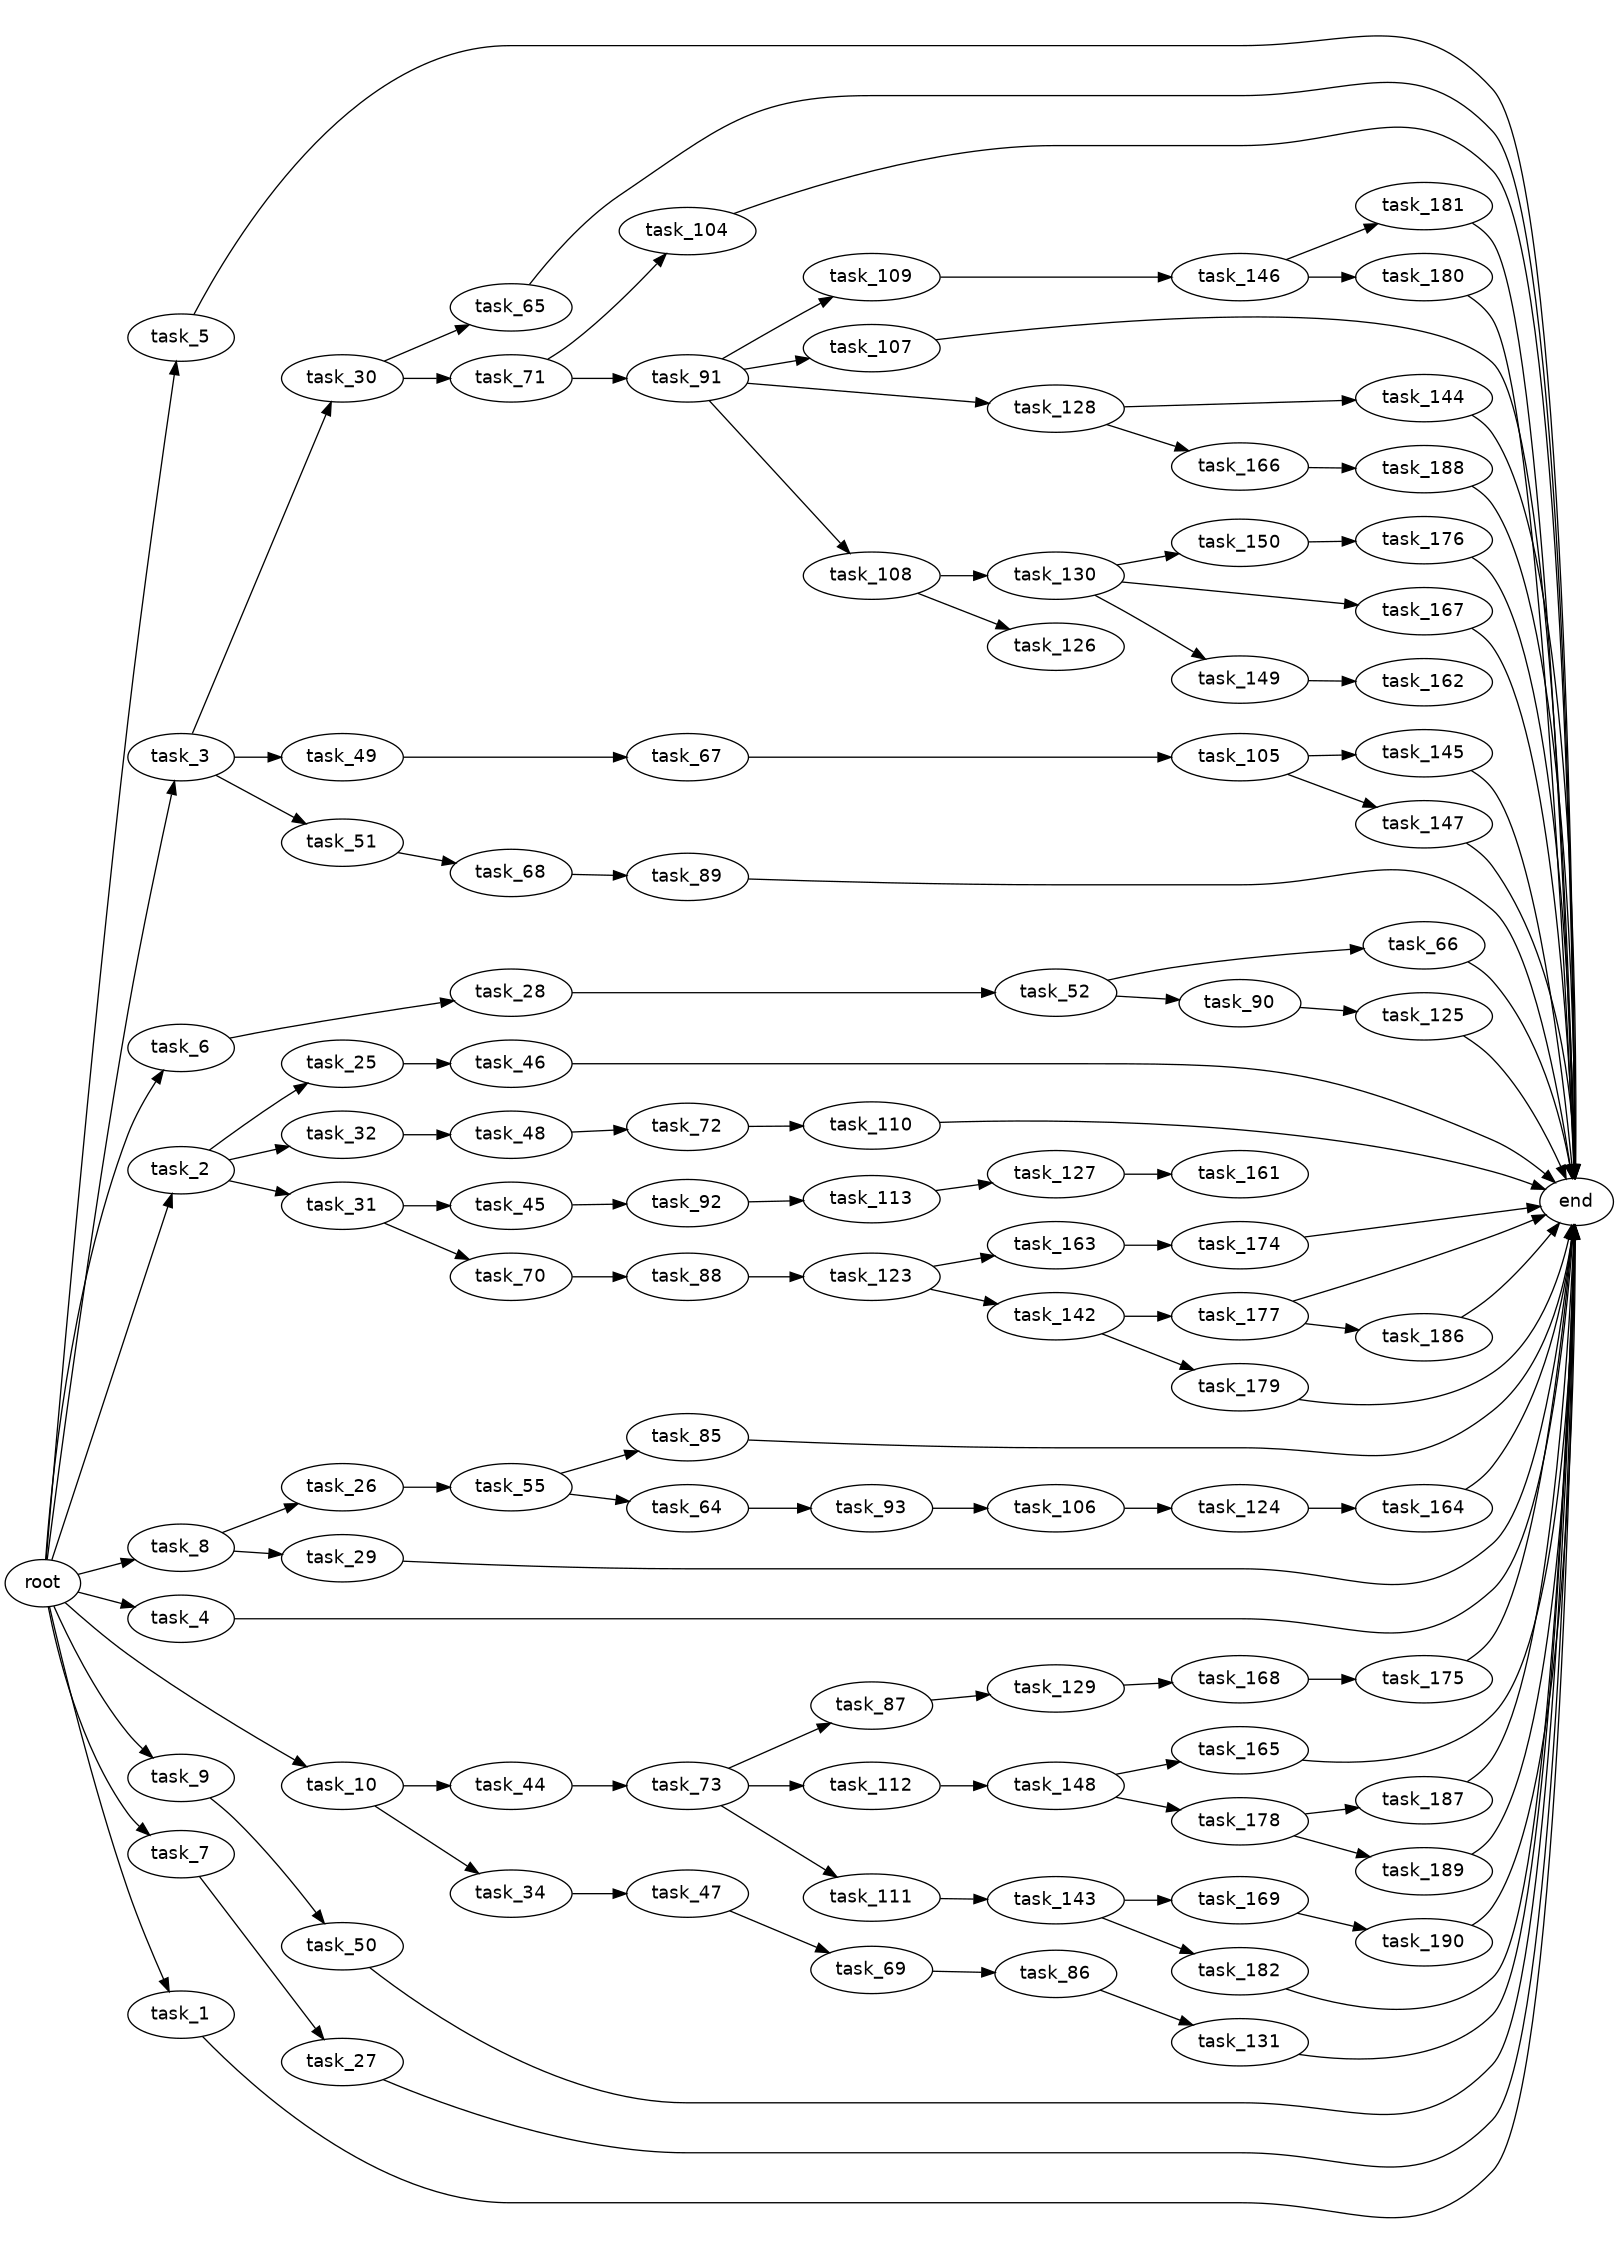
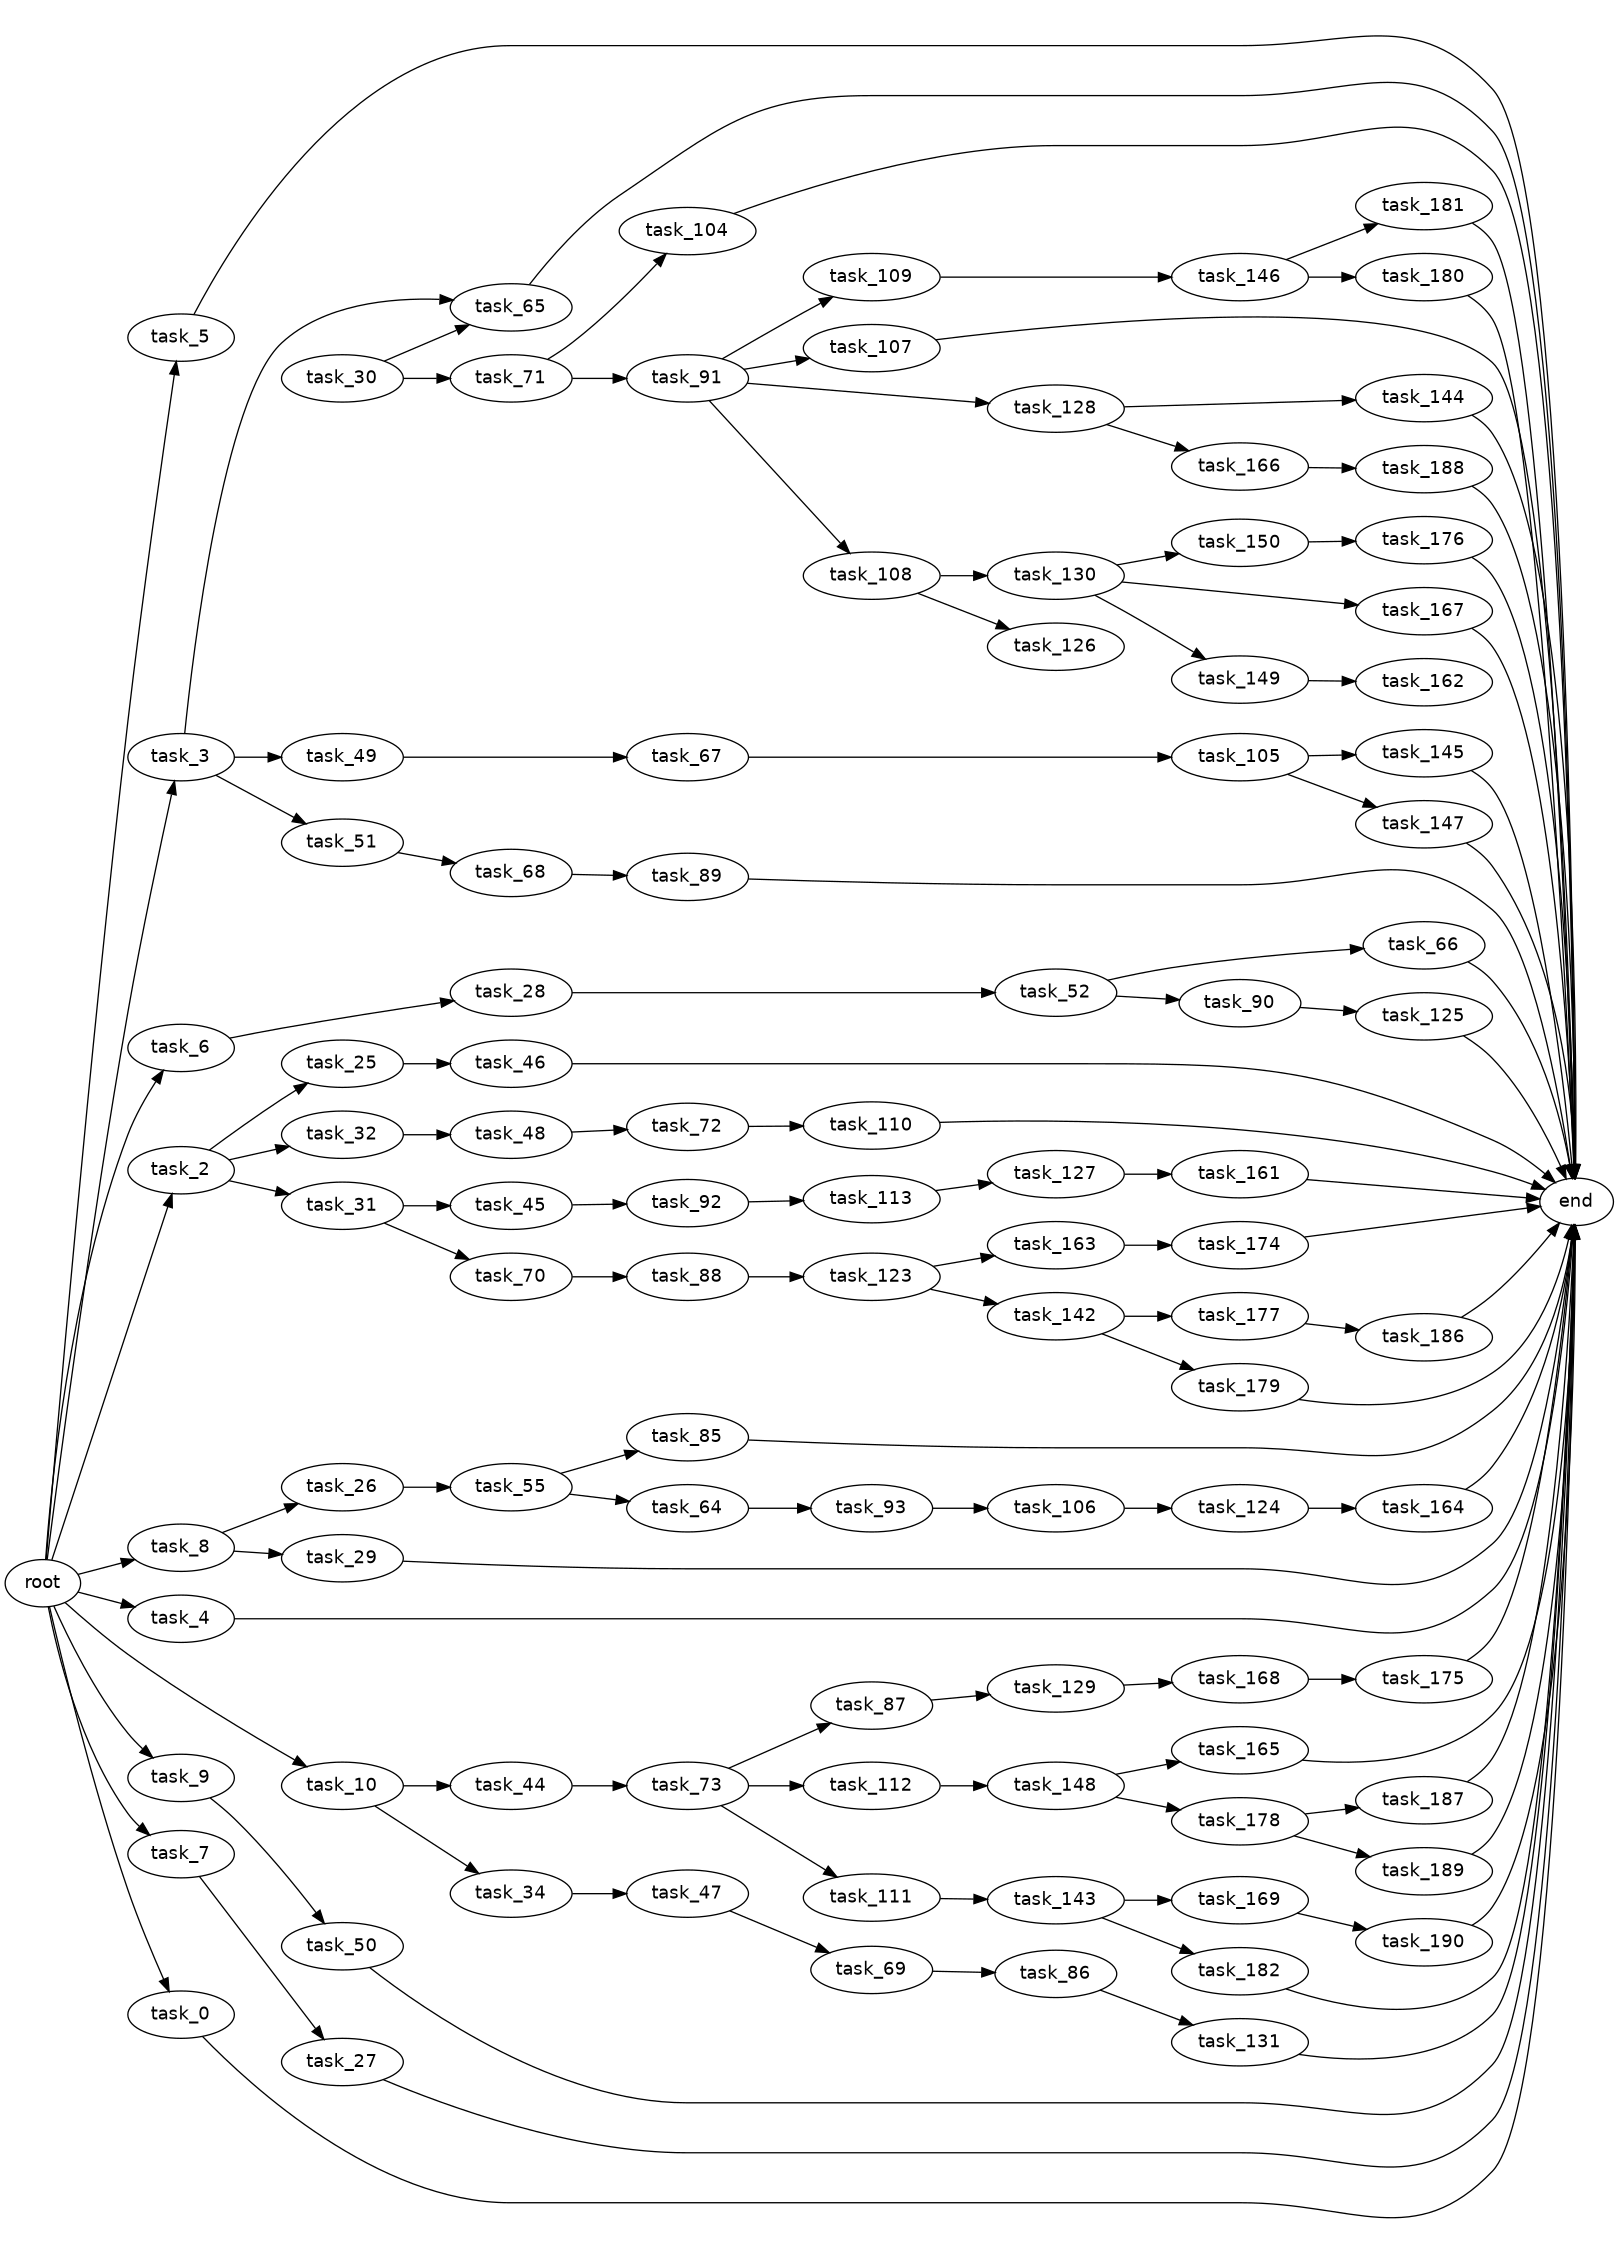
(259, 574) -> (233, 451)
(1414, 1263) -> (1417, 1189)
(181, 2015) -> (181, 2015)
